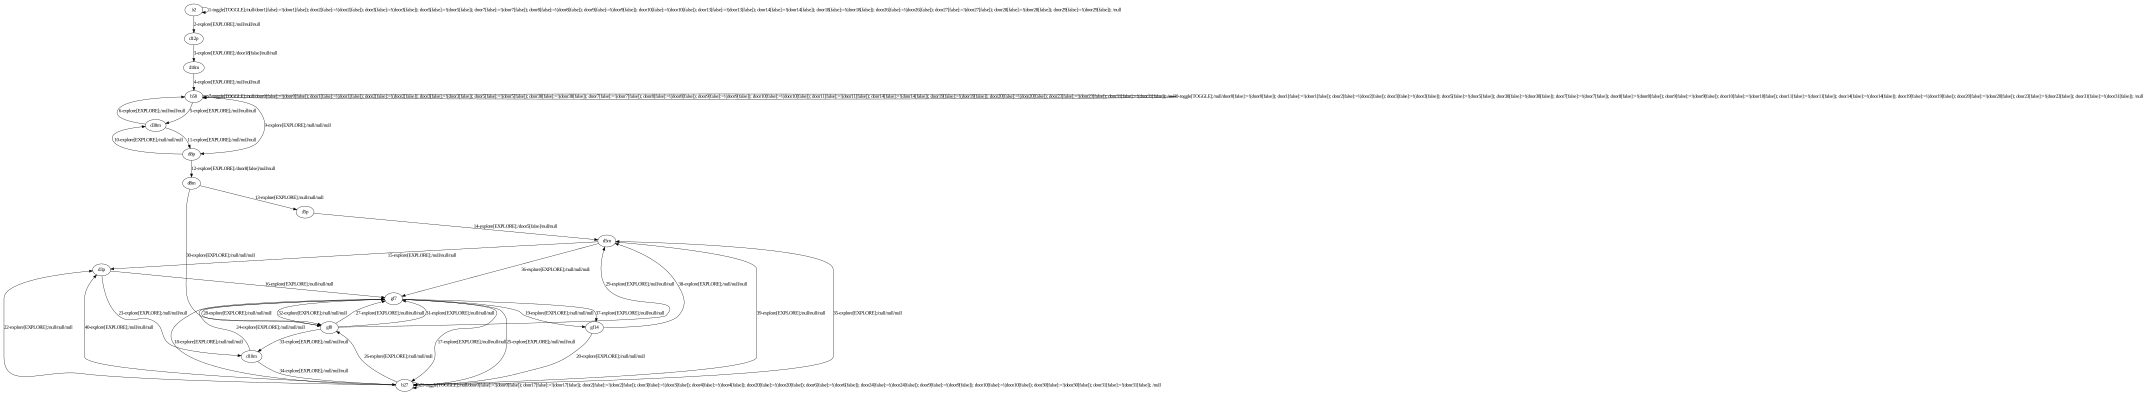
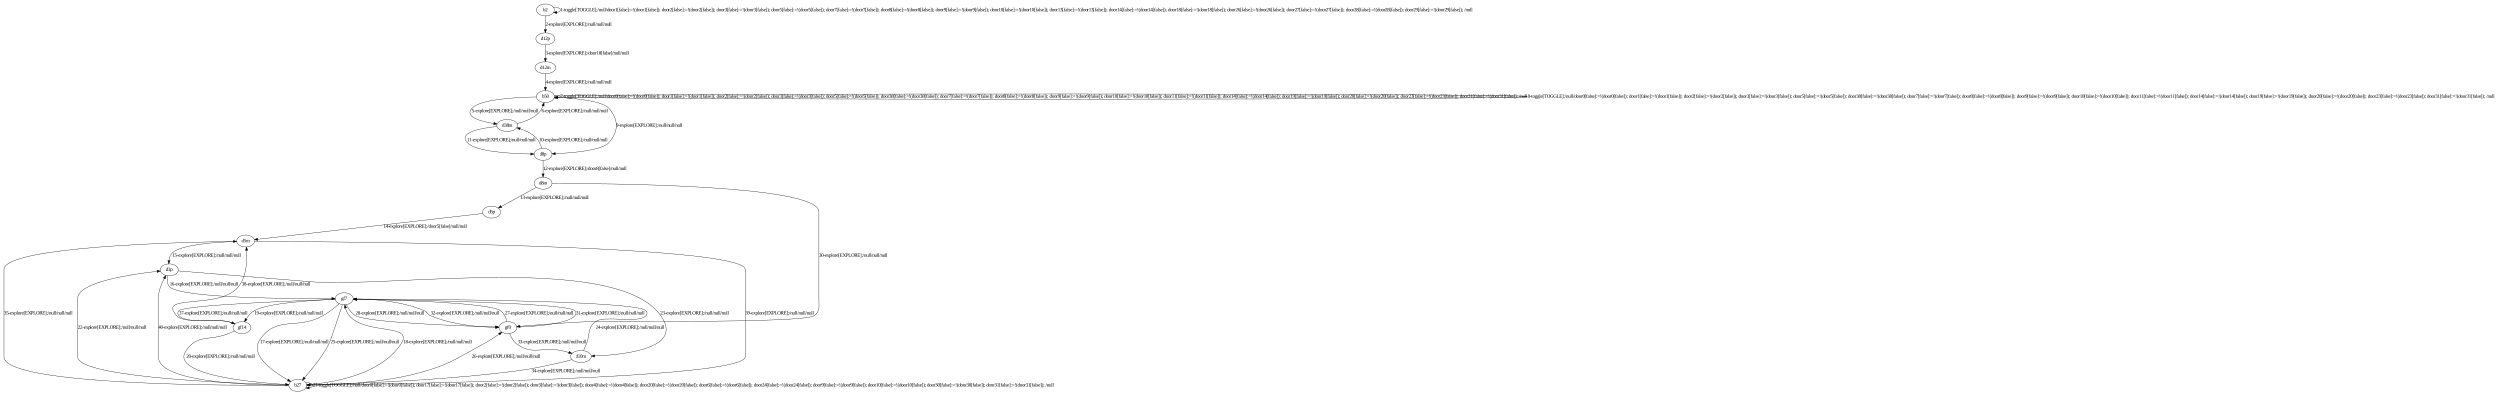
(194, 68) -> (545, 68)
(502, 269) -> none
(560, 322) -> none
